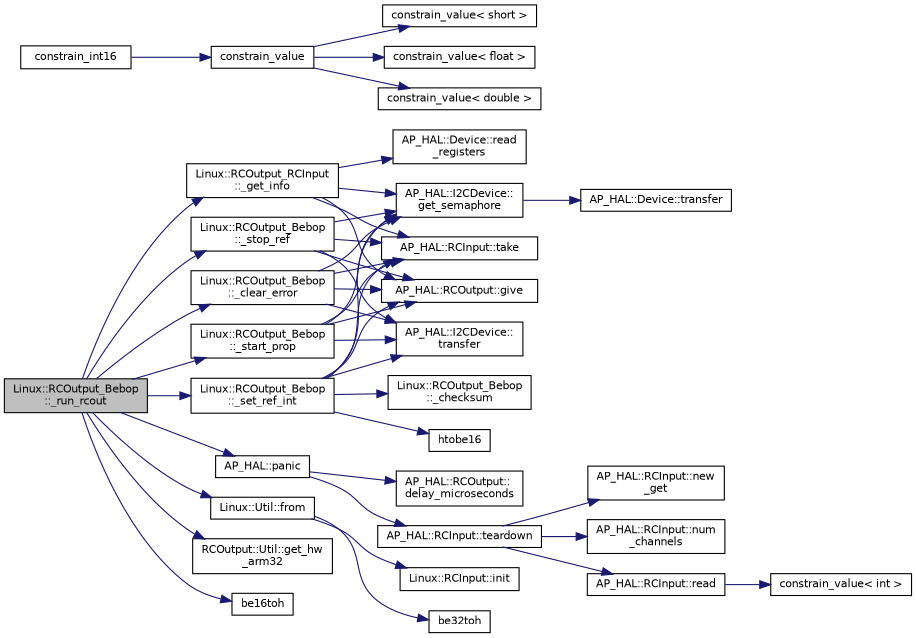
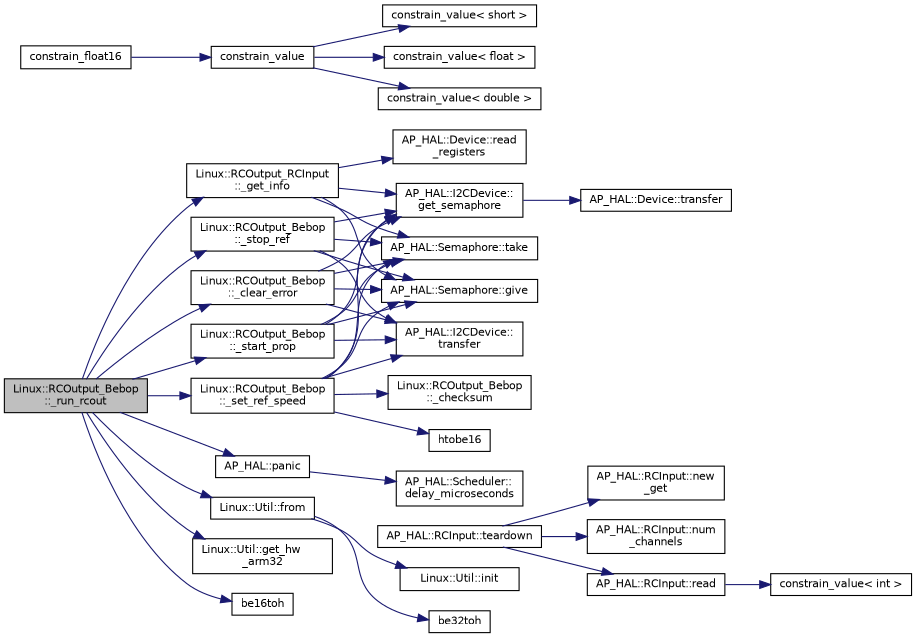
(76, 57) -> (76, 57)
(460, 248) -> (460, 248)
(460, 291) -> (460, 291)
(263, 396) -> (263, 396)
(460, 489) -> (460, 489)
(354, 498) -> none
(263, 556) -> (263, 556)
(460, 579) -> (460, 579)
